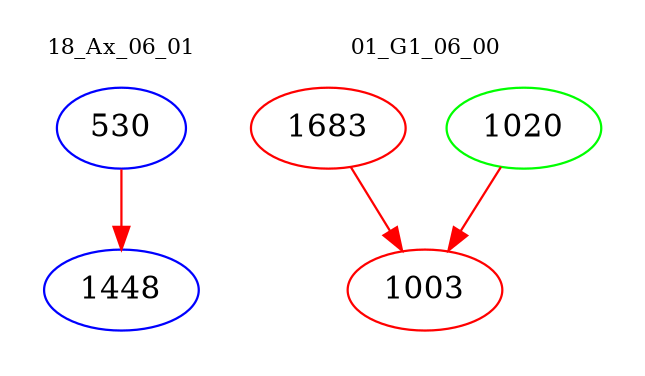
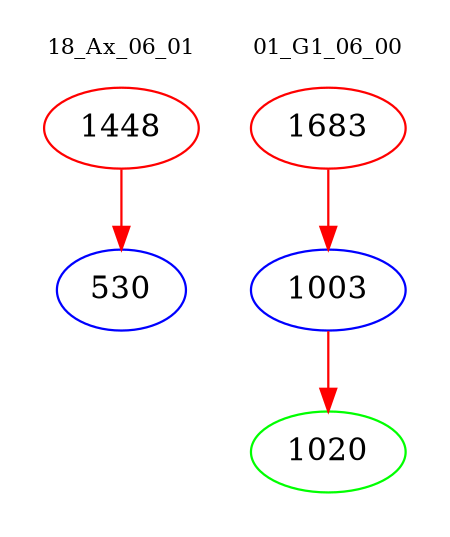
(121, 198) -> (121, 198)
(481, 199) -> (328, 360)
(121, 290) -> (121, 128)
(425, 290) -> (328, 290)
